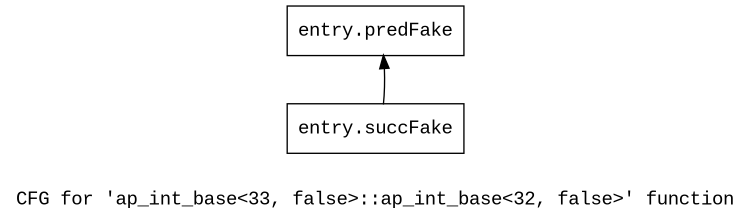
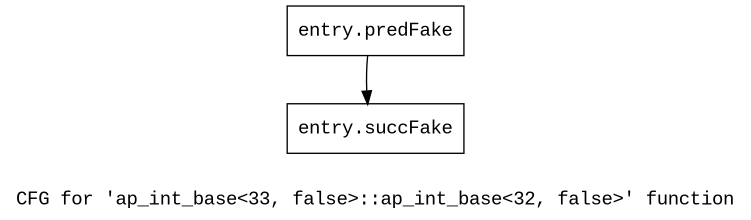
(385, 87) -> (367, 73)
